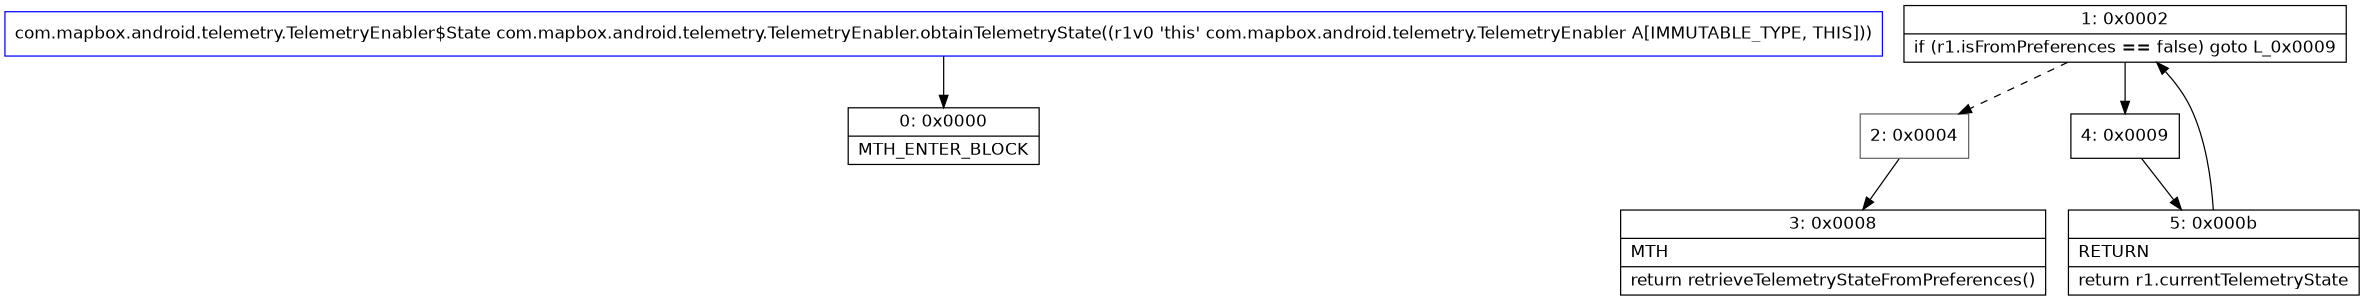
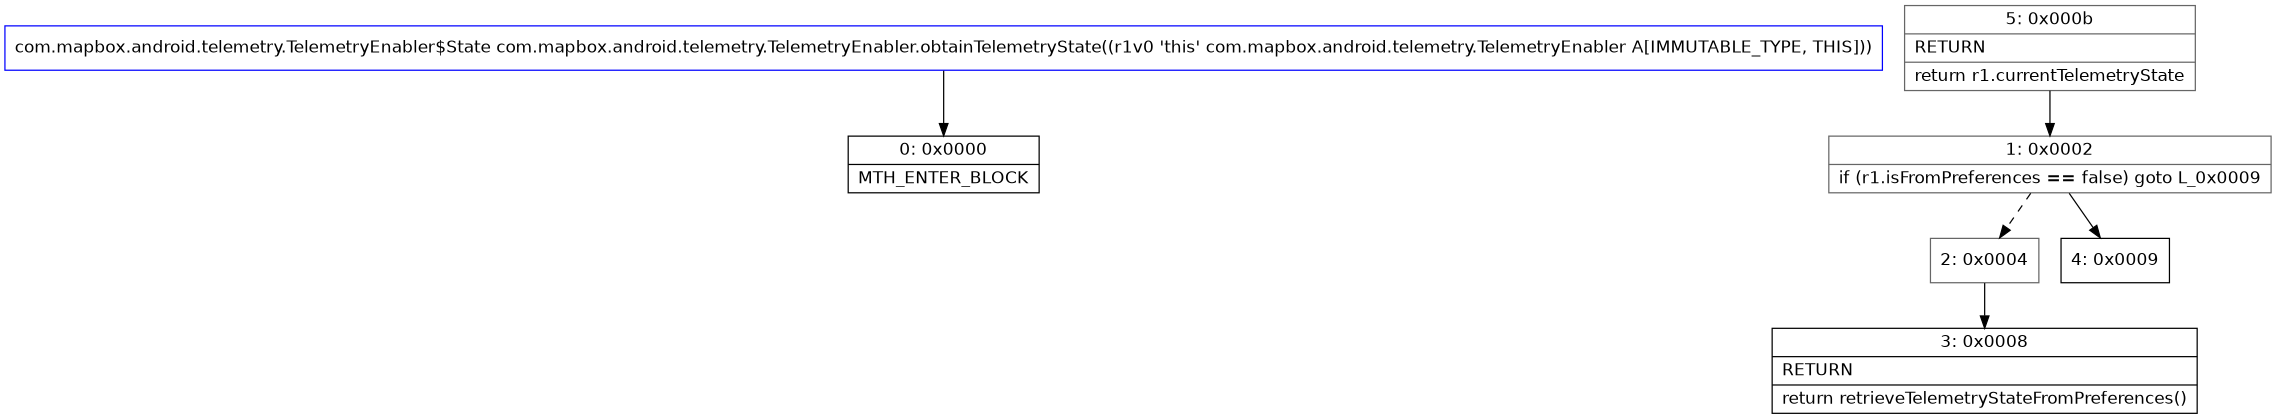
(2125, 34) -> (2050, 164)
(2158, 179) -> none
(1650, 252) -> (1818, 370)
(2214, 253) -> (2050, 48)
